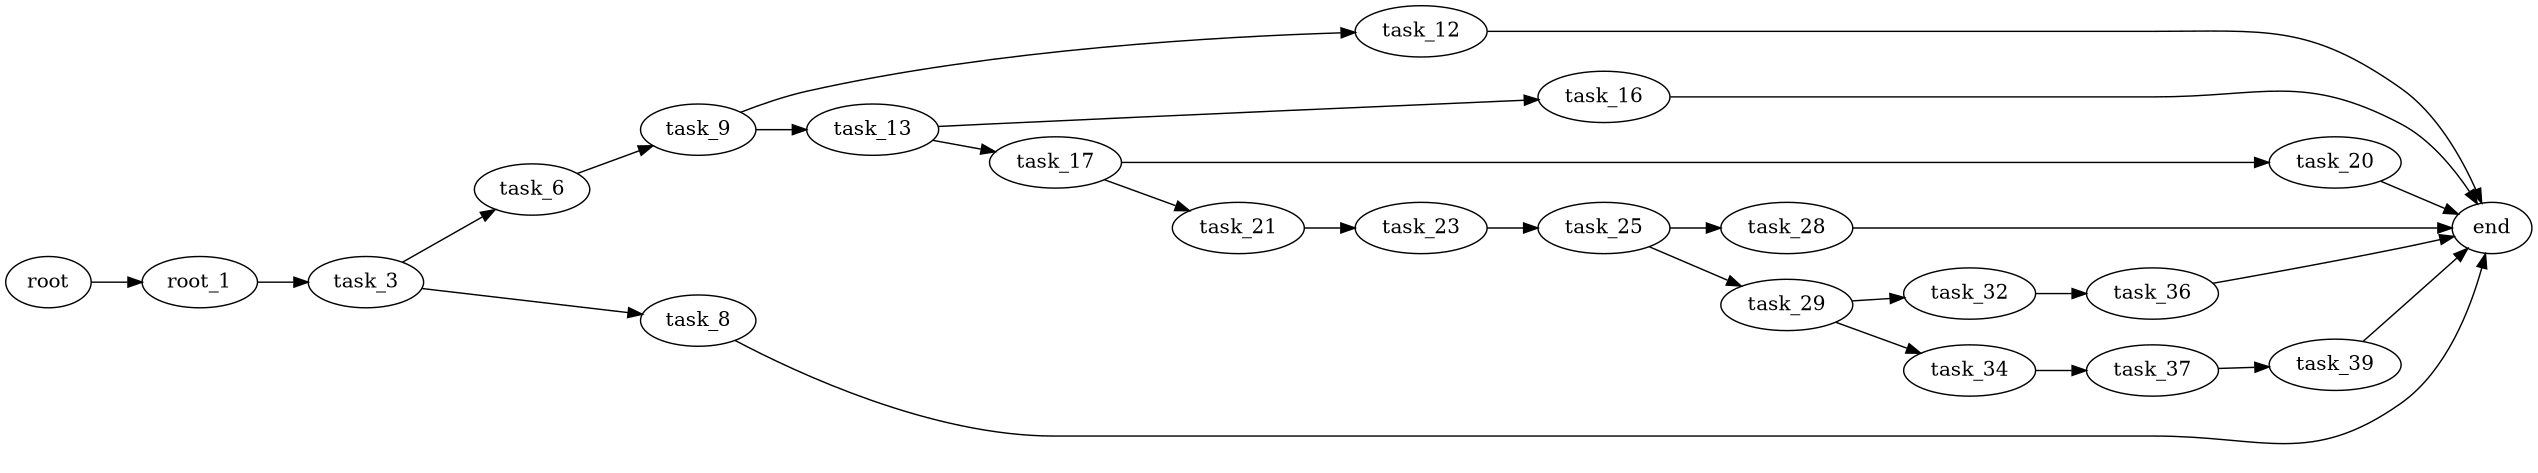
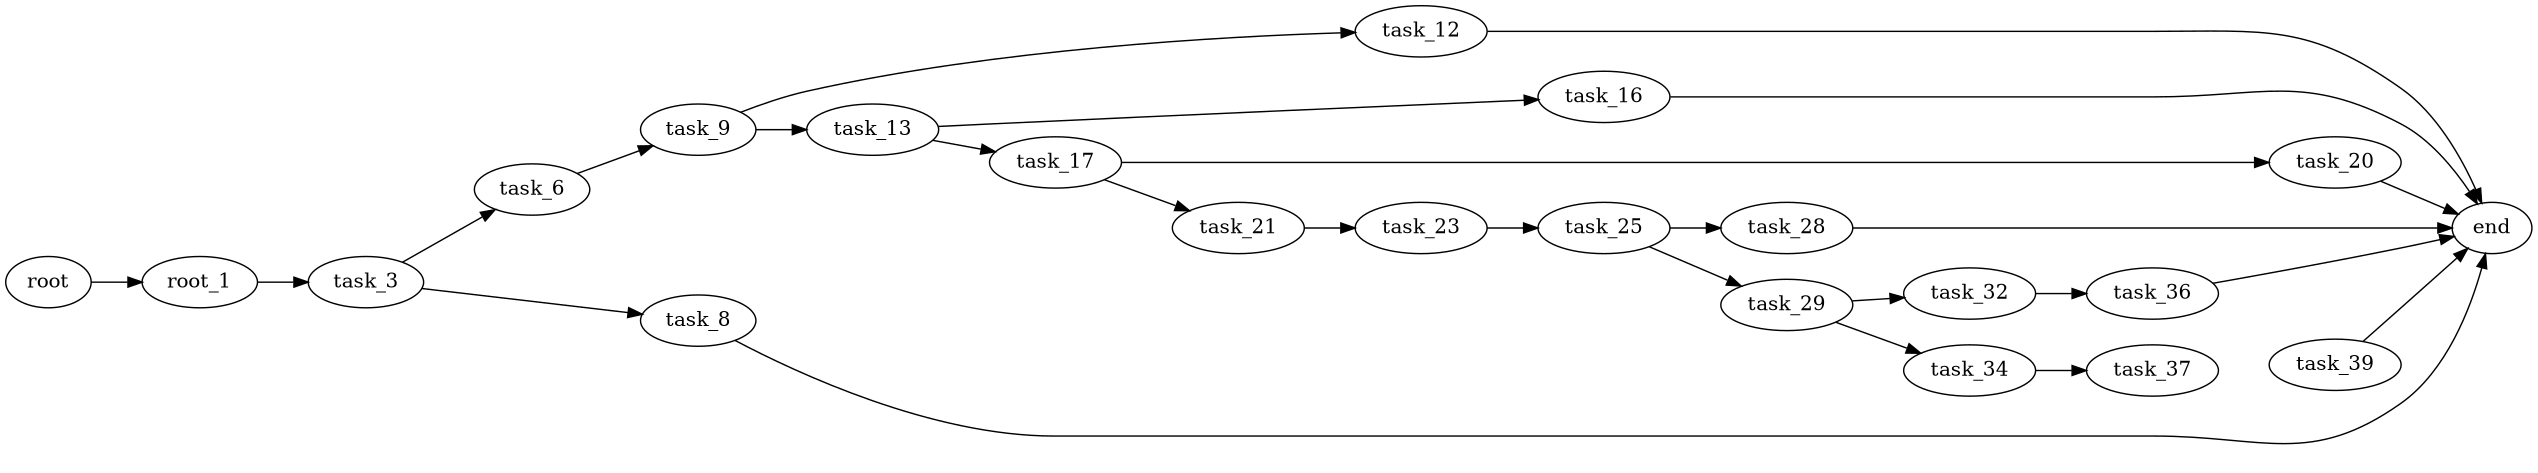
(2236, 368) -> none
